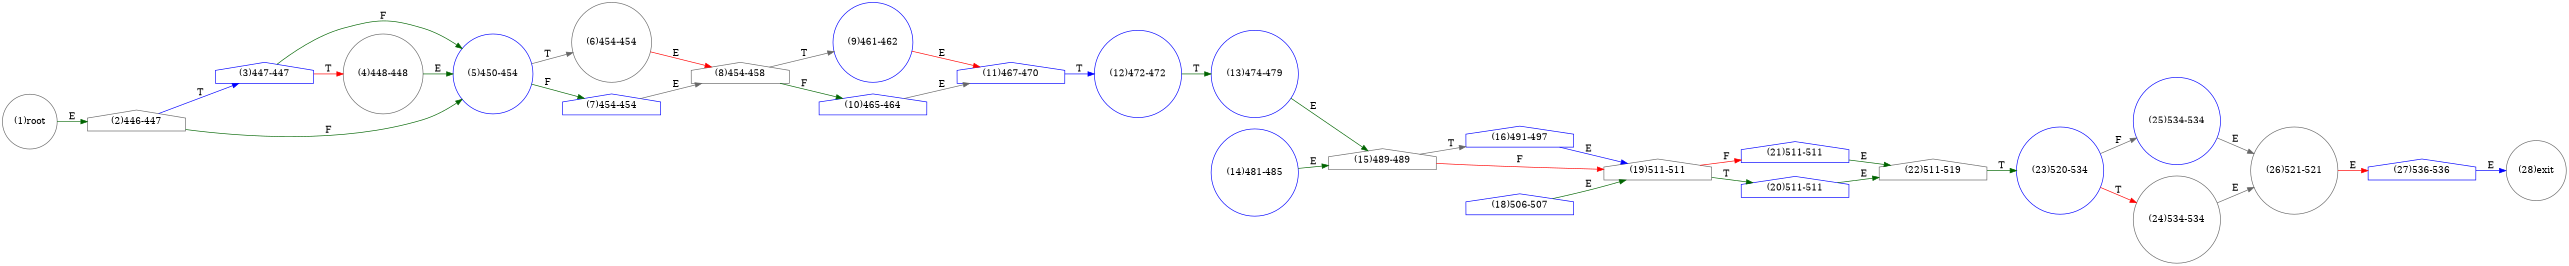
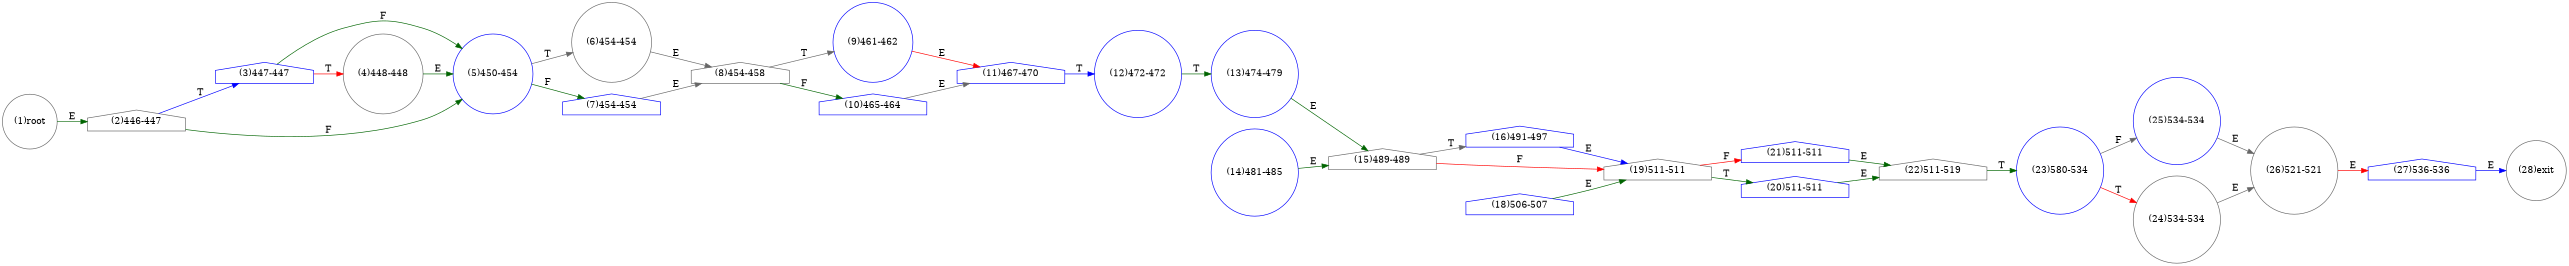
(678, 59) -> (678, 59)
(2060, 171) -> (2060, 171)
